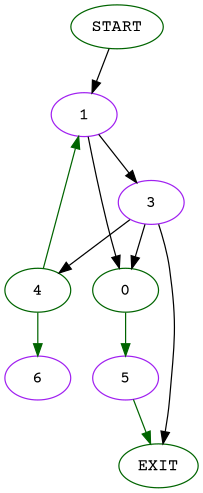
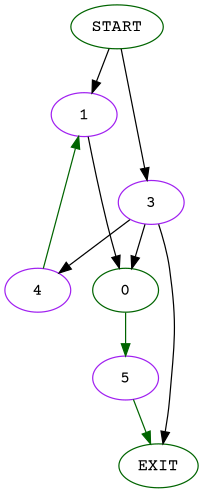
(114, 154) -> (133, 109)
(38, 290) -> (38, 290)
(38, 378) -> none
